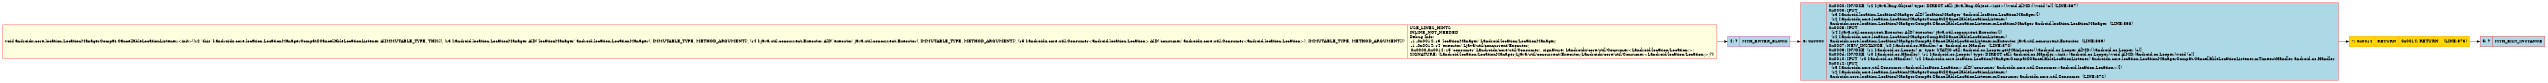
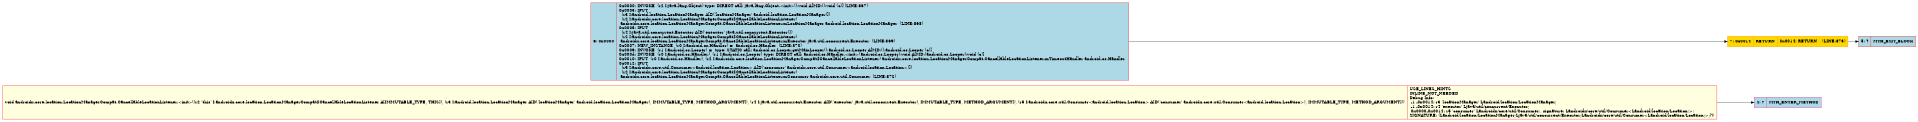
(1765, 41) -> (1794, 102)
(2519, 41) -> (1893, 41)
(1794, 42) -> none
